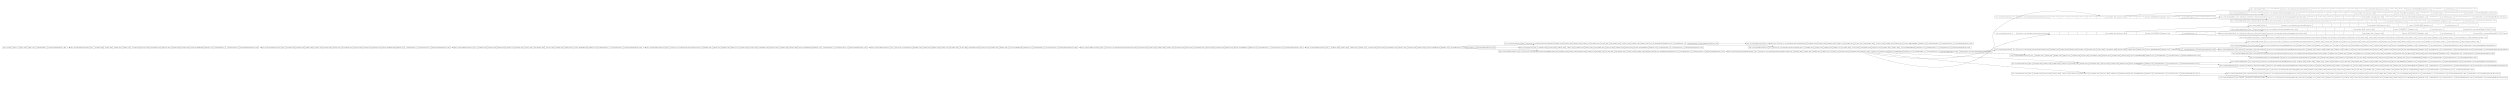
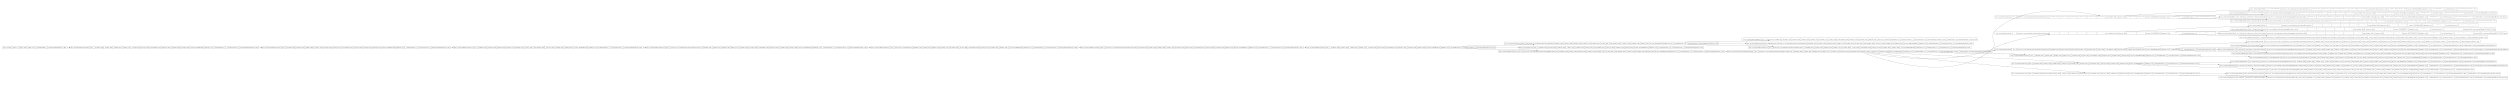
none -> (1860, 39)
